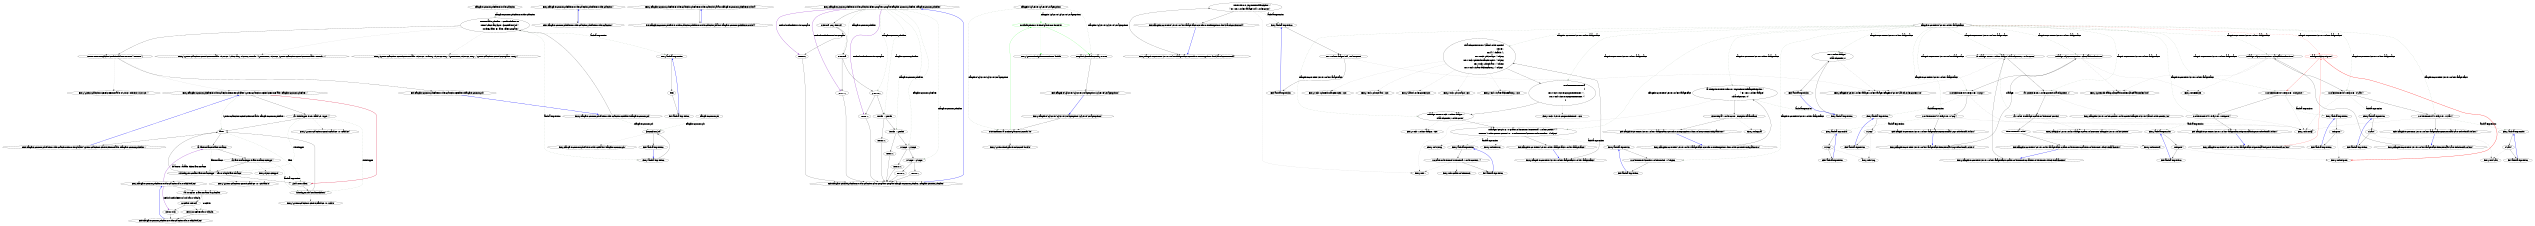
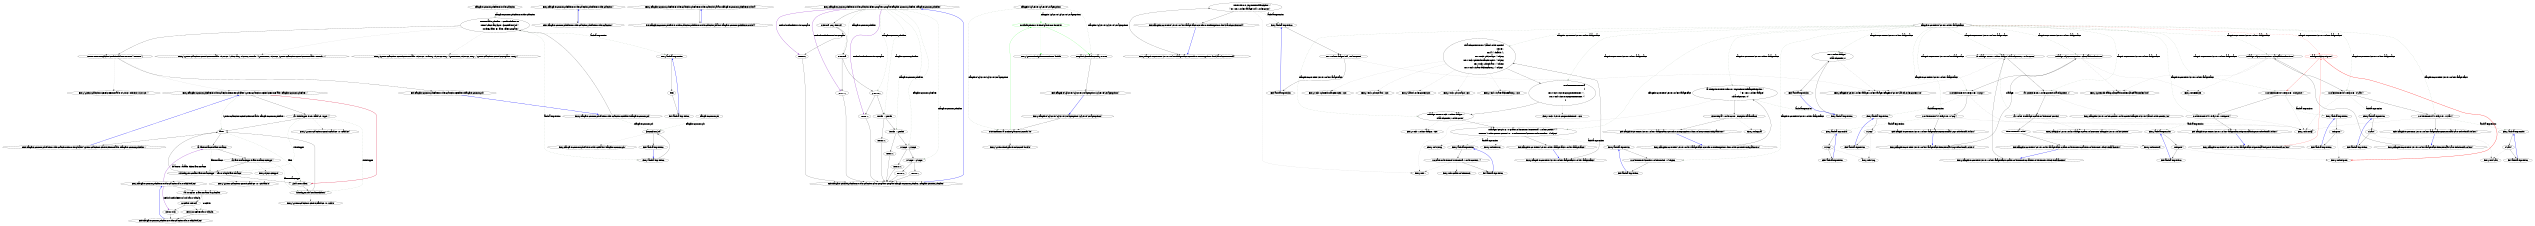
(292, 179) -> (292, 179)
